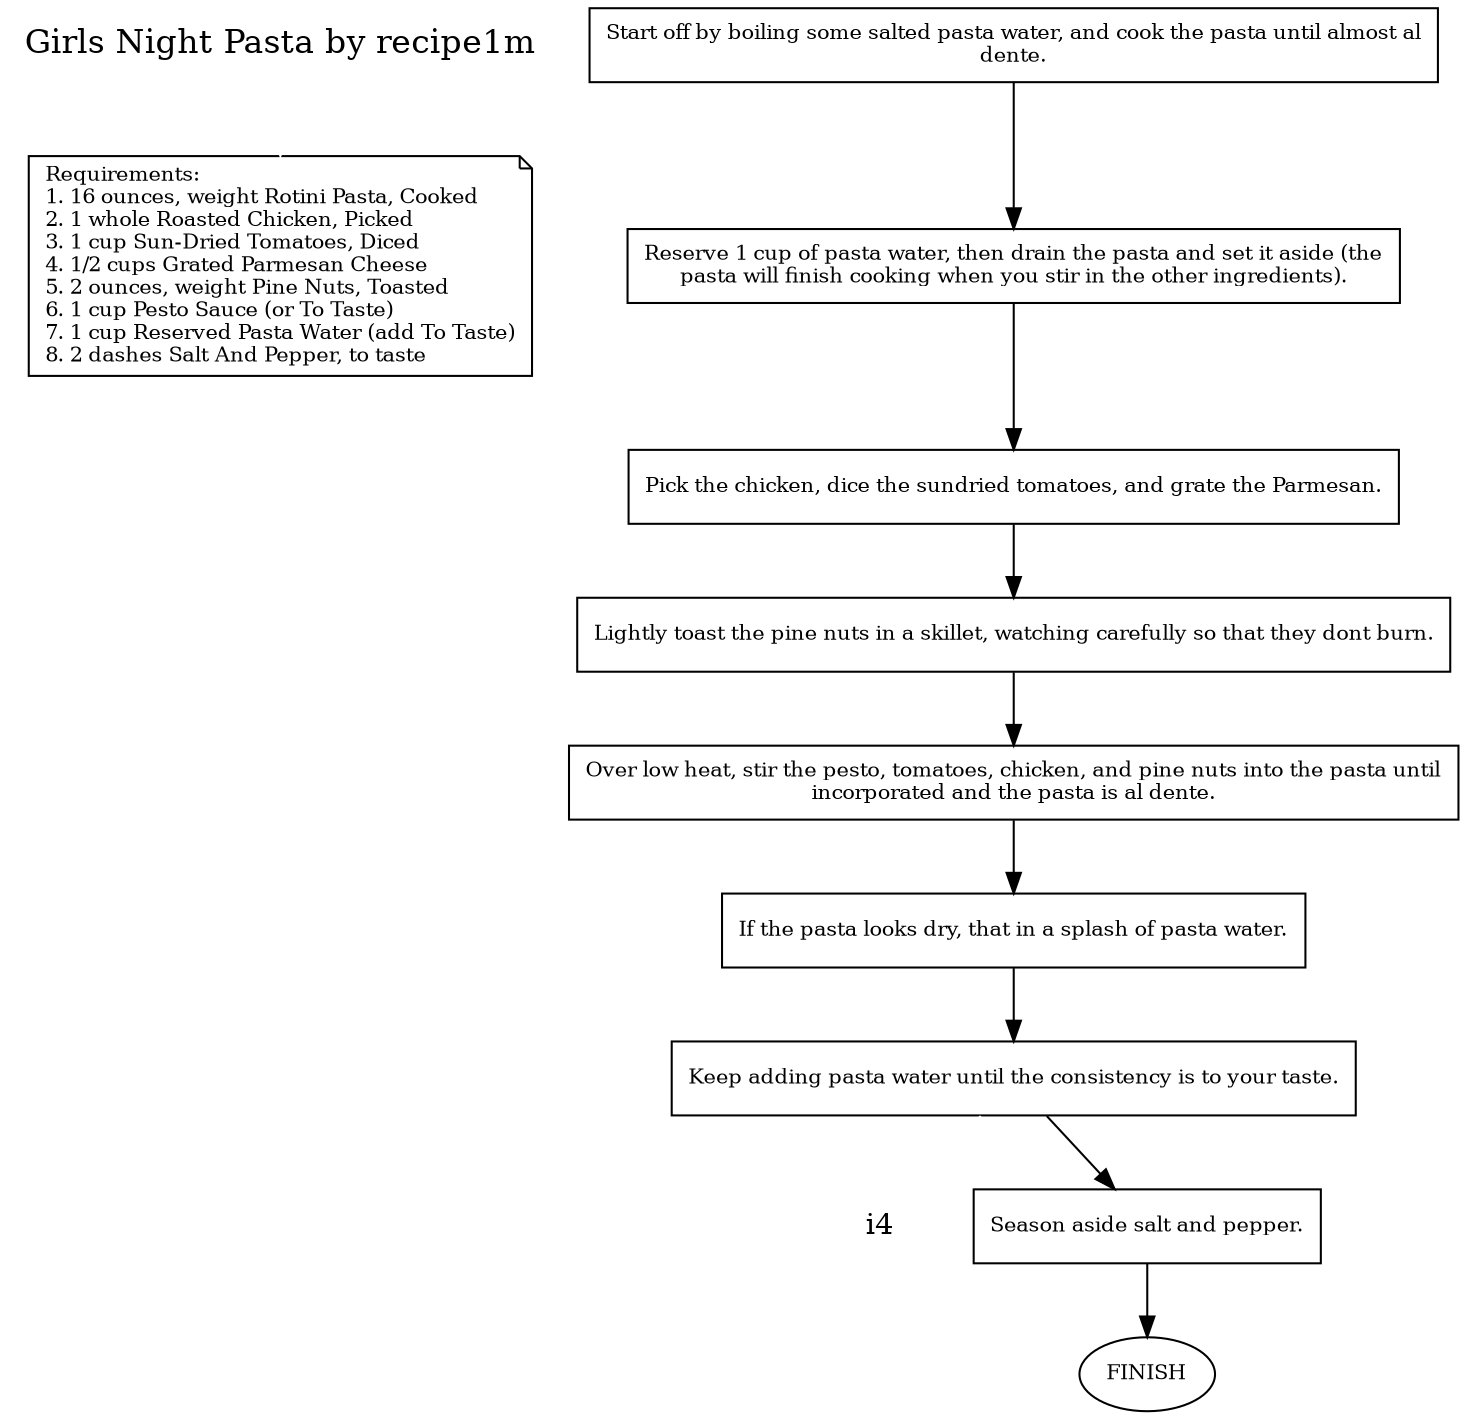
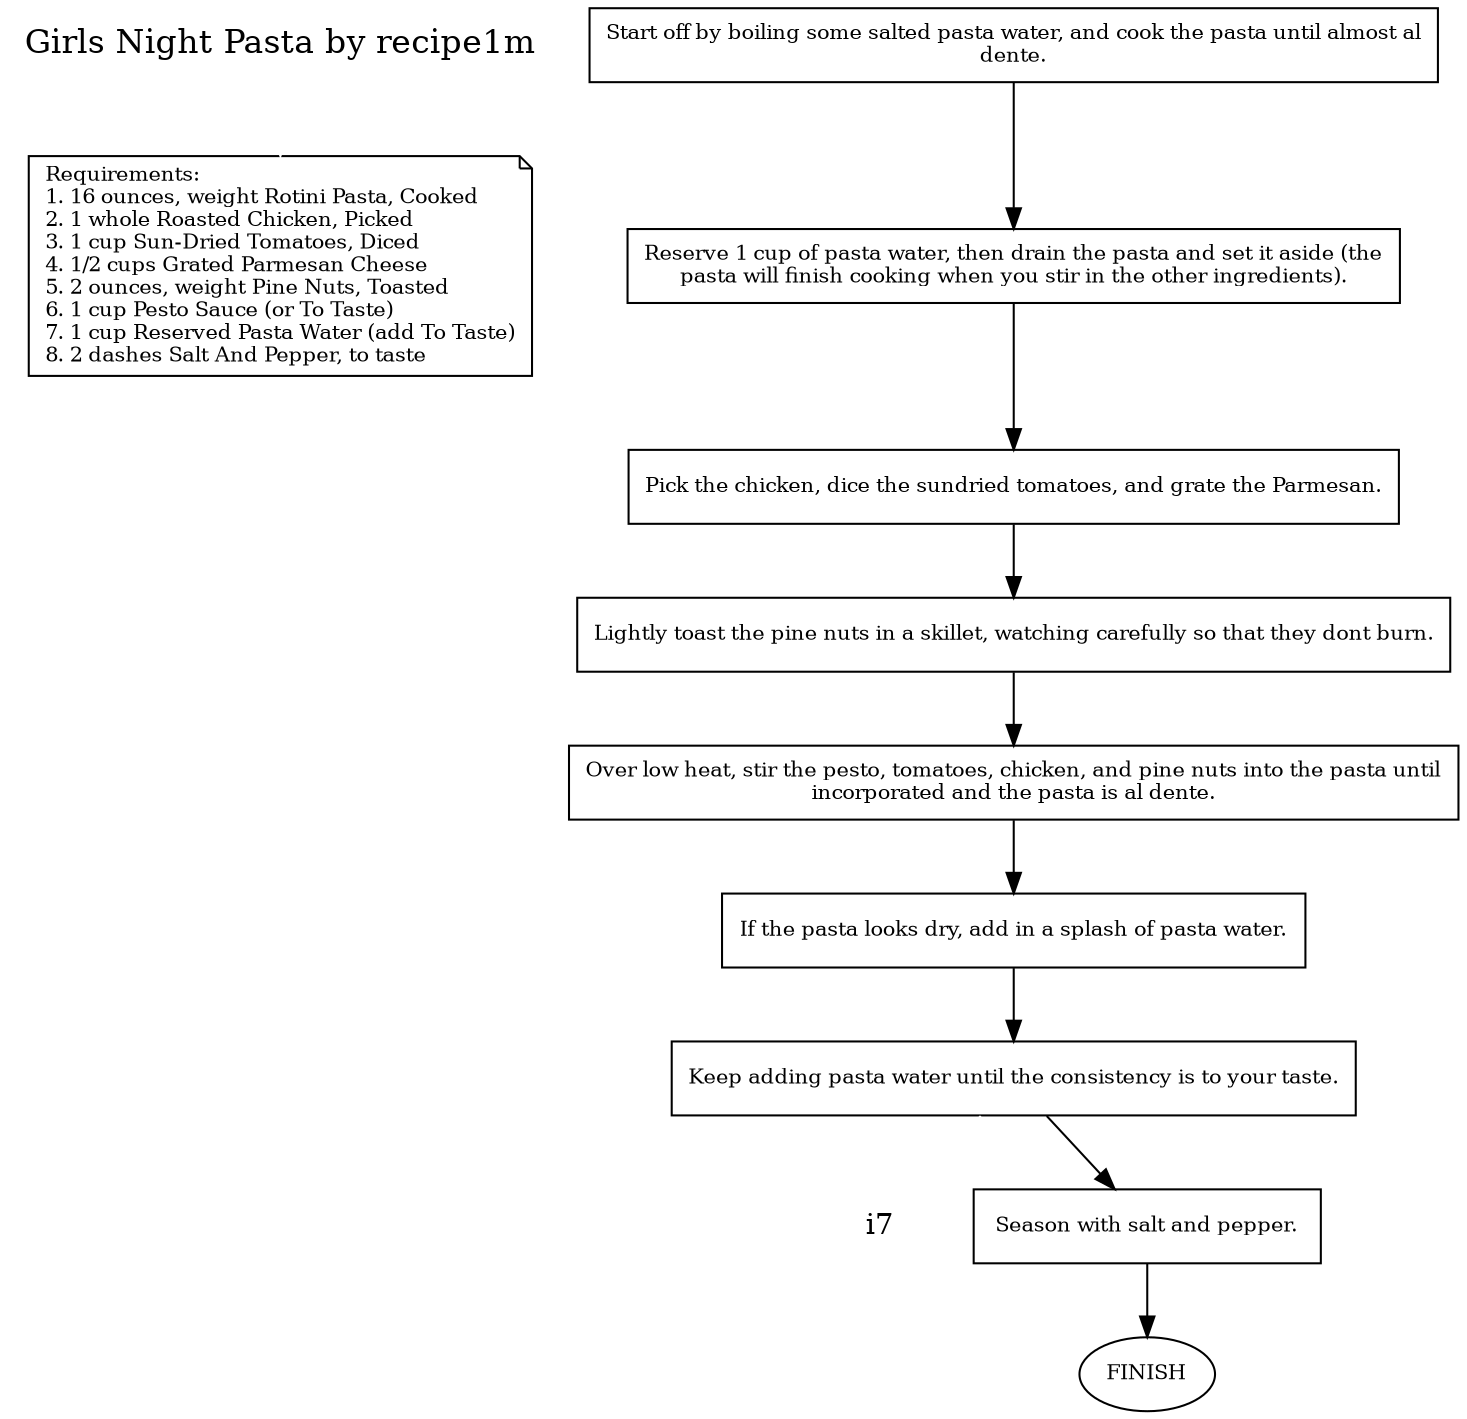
(1014, 931) -> (1014, 931)
(880, 1226) -> (880, 1226)
(1147, 1226) -> (1147, 1226)
